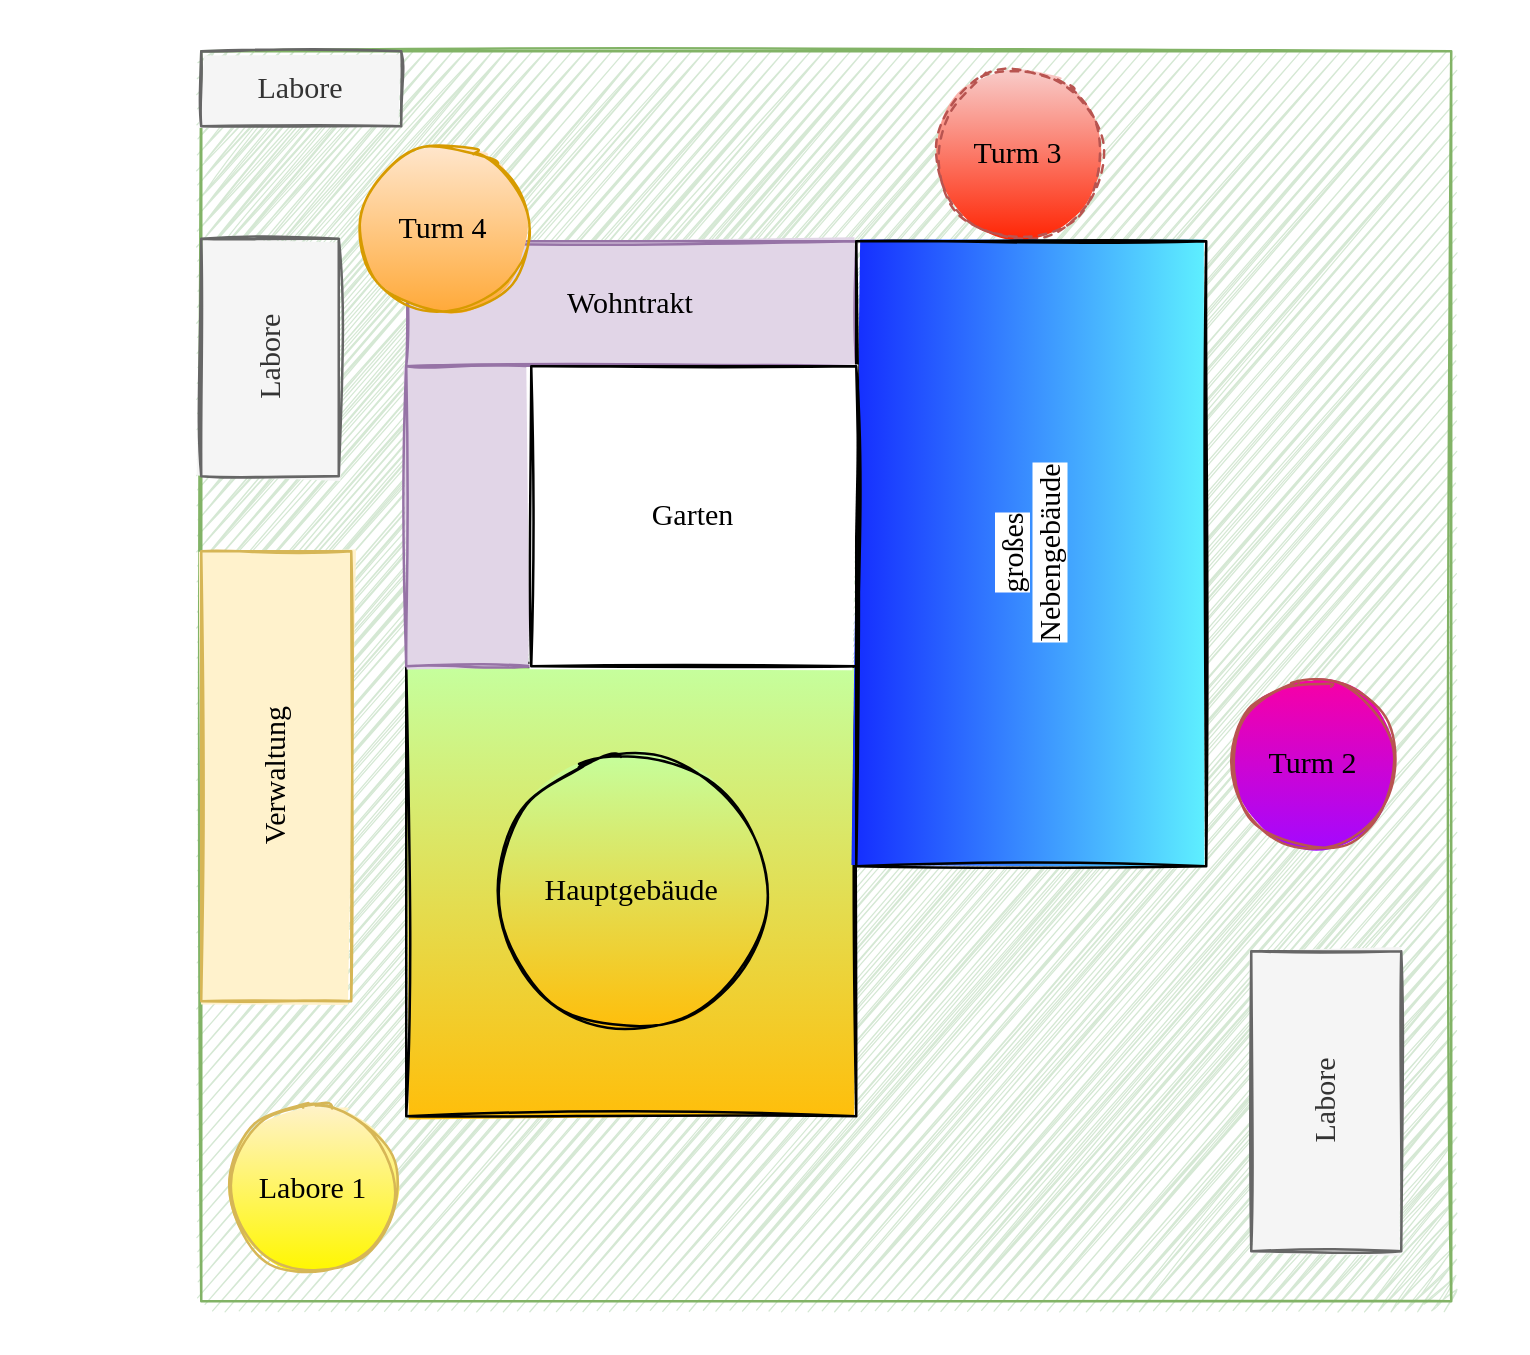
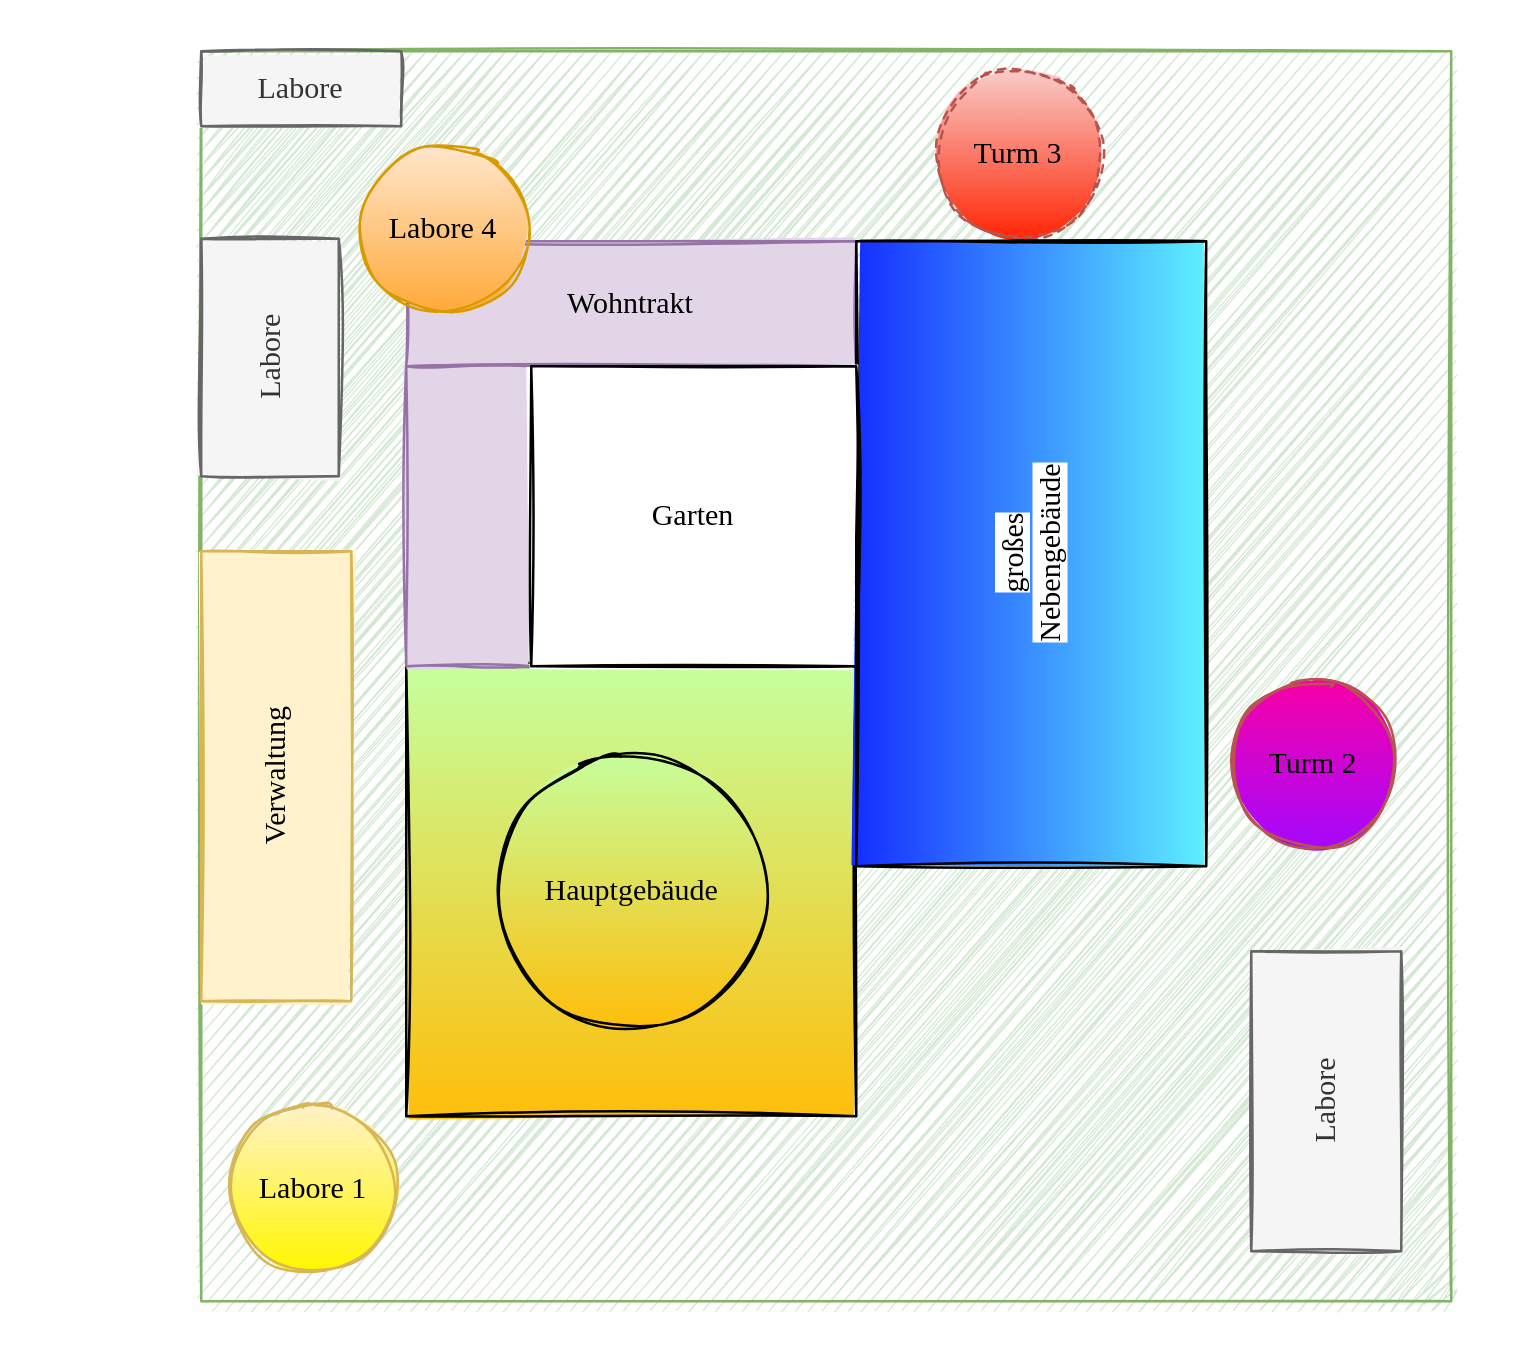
(444, 229) -> (444, 229)
